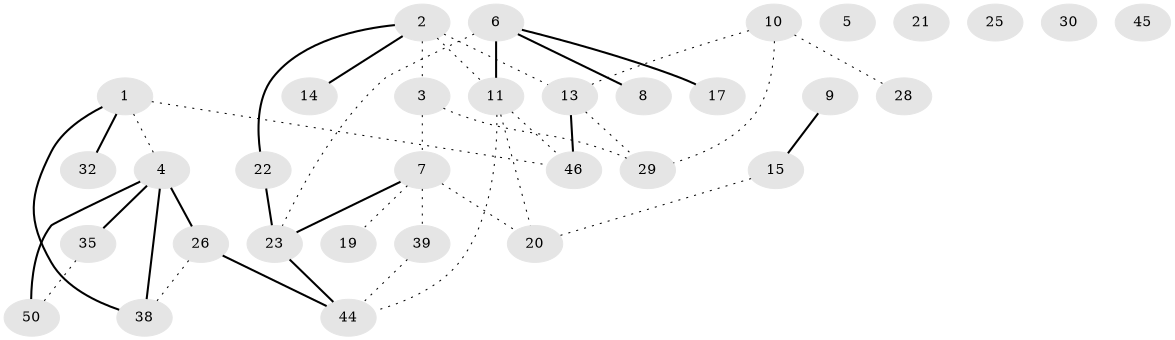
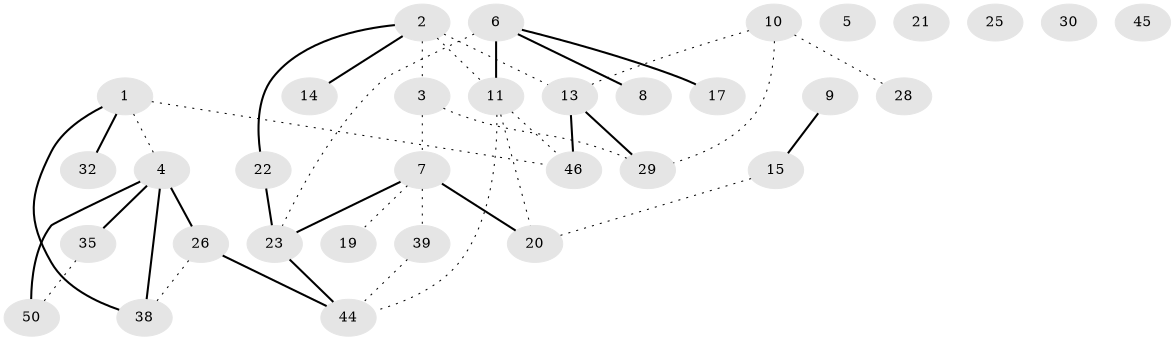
(609, 133) -> (609, 133)
(479, 207) -> (479, 207)
